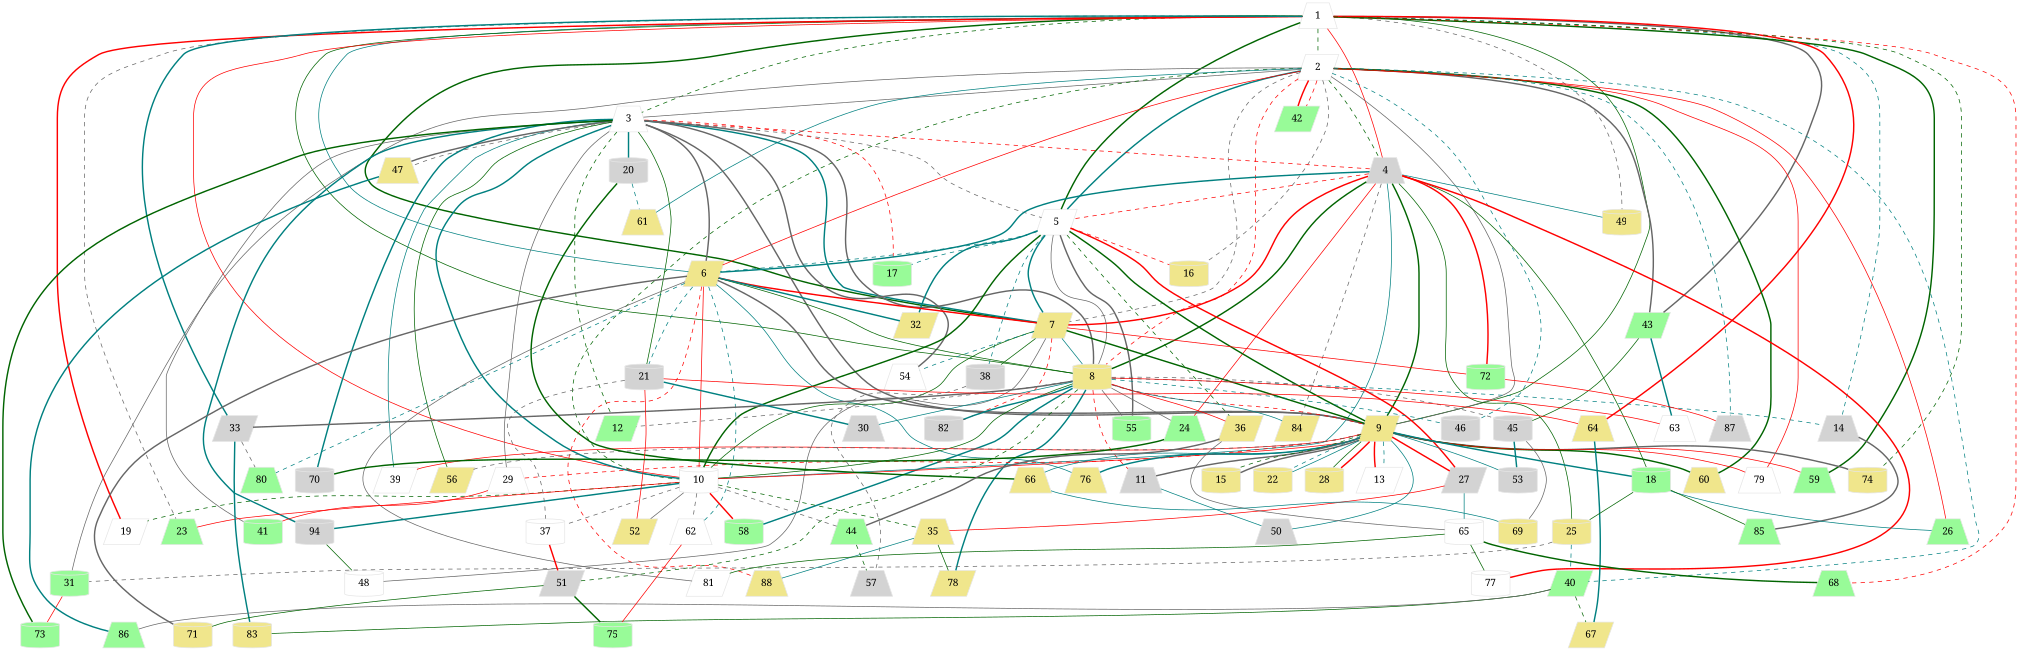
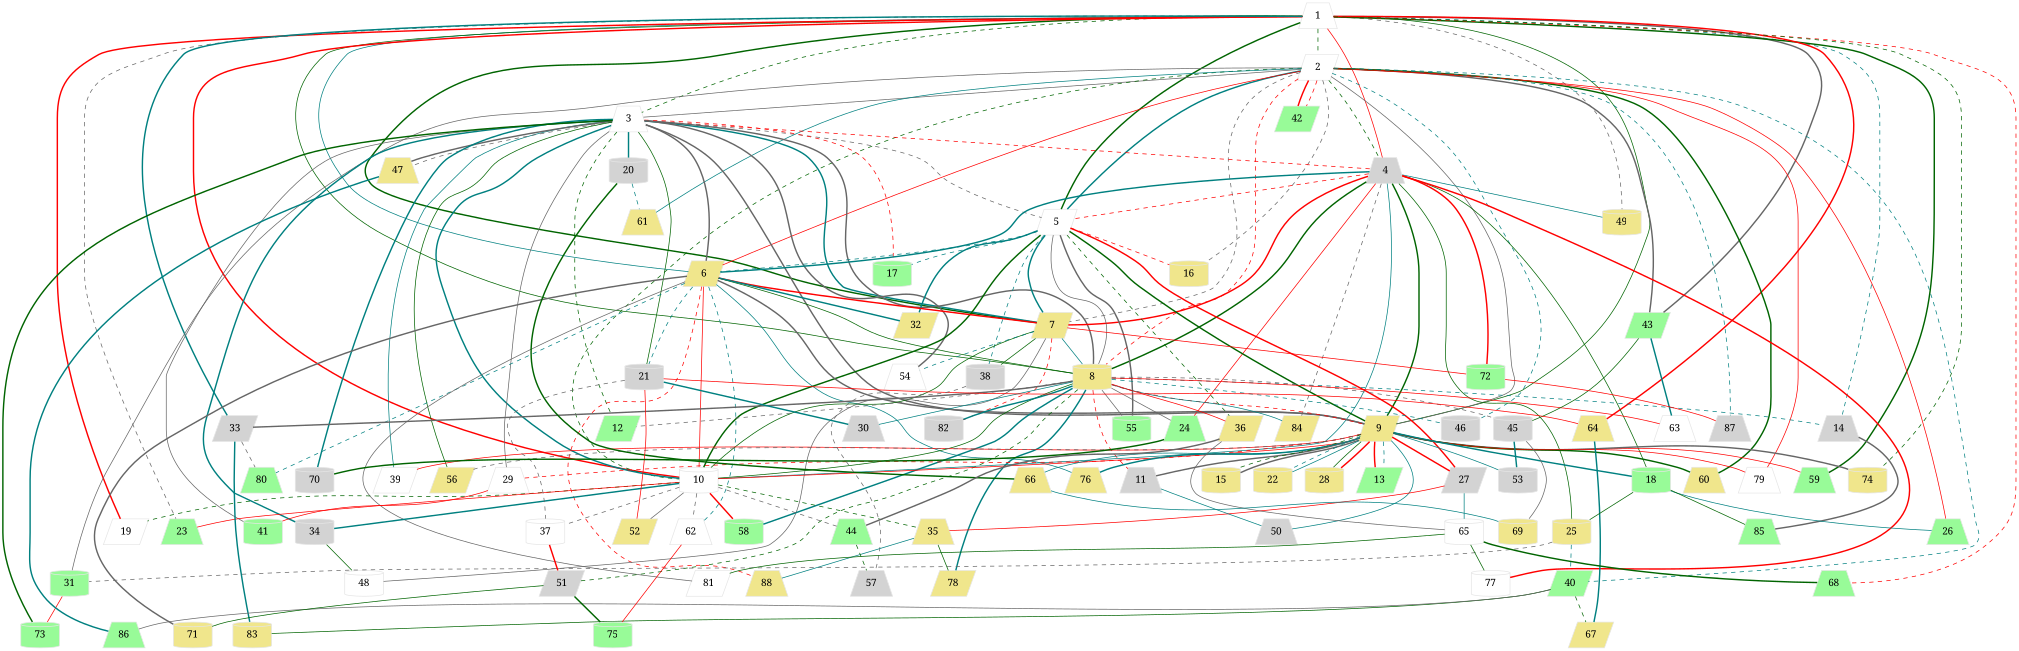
(306, 54) -> (306, 54)
(1201, 372) -> none
(1380, 480) -> (1380, 480)
(315, 532) -> (315, 532)
